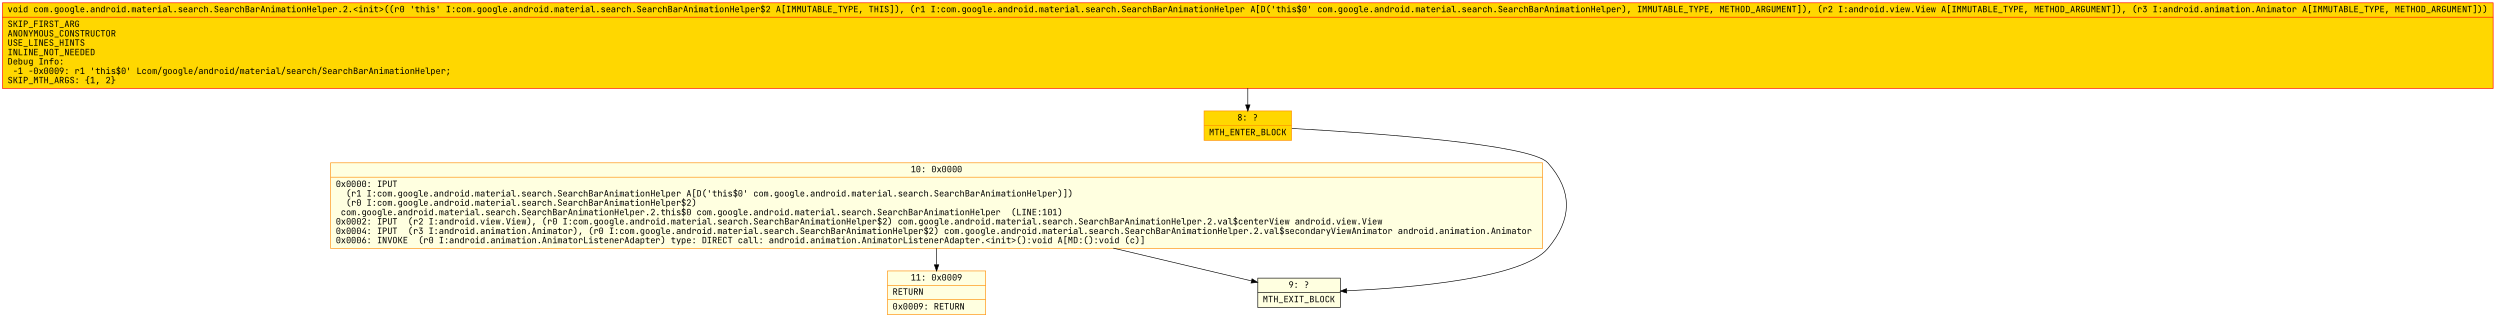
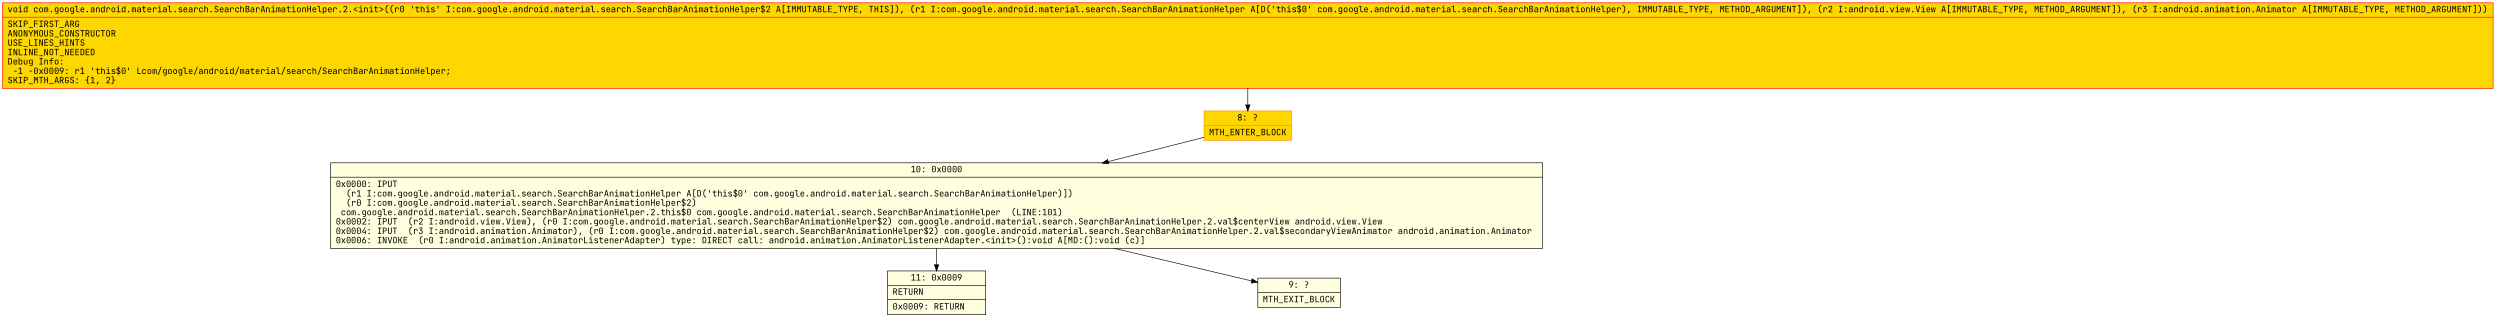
(1560, 181) -> (1156, 149)
(937, 206) -> (937, 206)
(937, 293) -> (937, 293)
